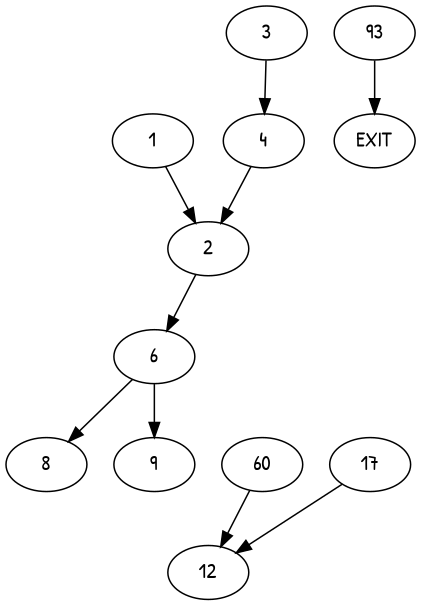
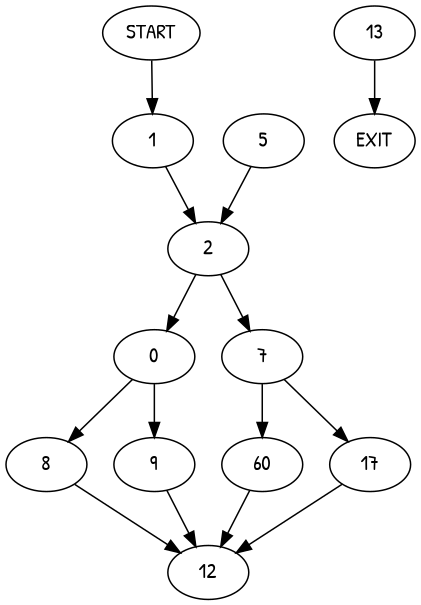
none -> (151, 33)
(267, 33) -> none
(375, 33) -> (375, 33)
(264, 141) -> (264, 141)
(154, 357) -> (154, 357)
none -> (262, 357)
none -> (178, 512)
none -> (121, 515)
